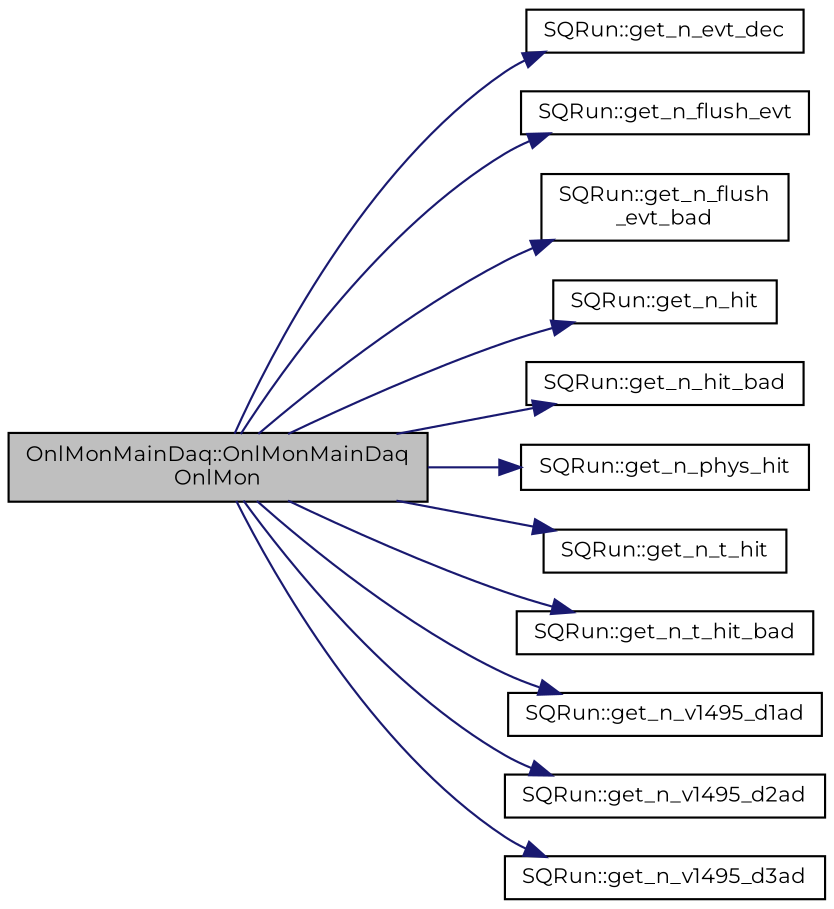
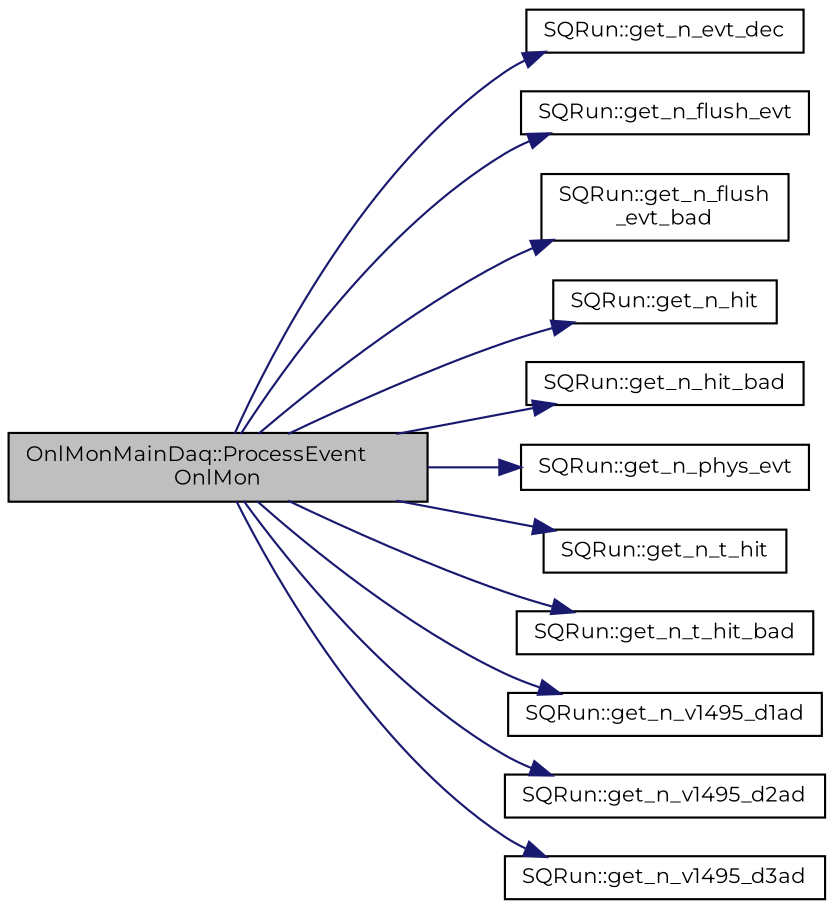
(218, 467) -> (218, 467)
(665, 467) -> (665, 467)
